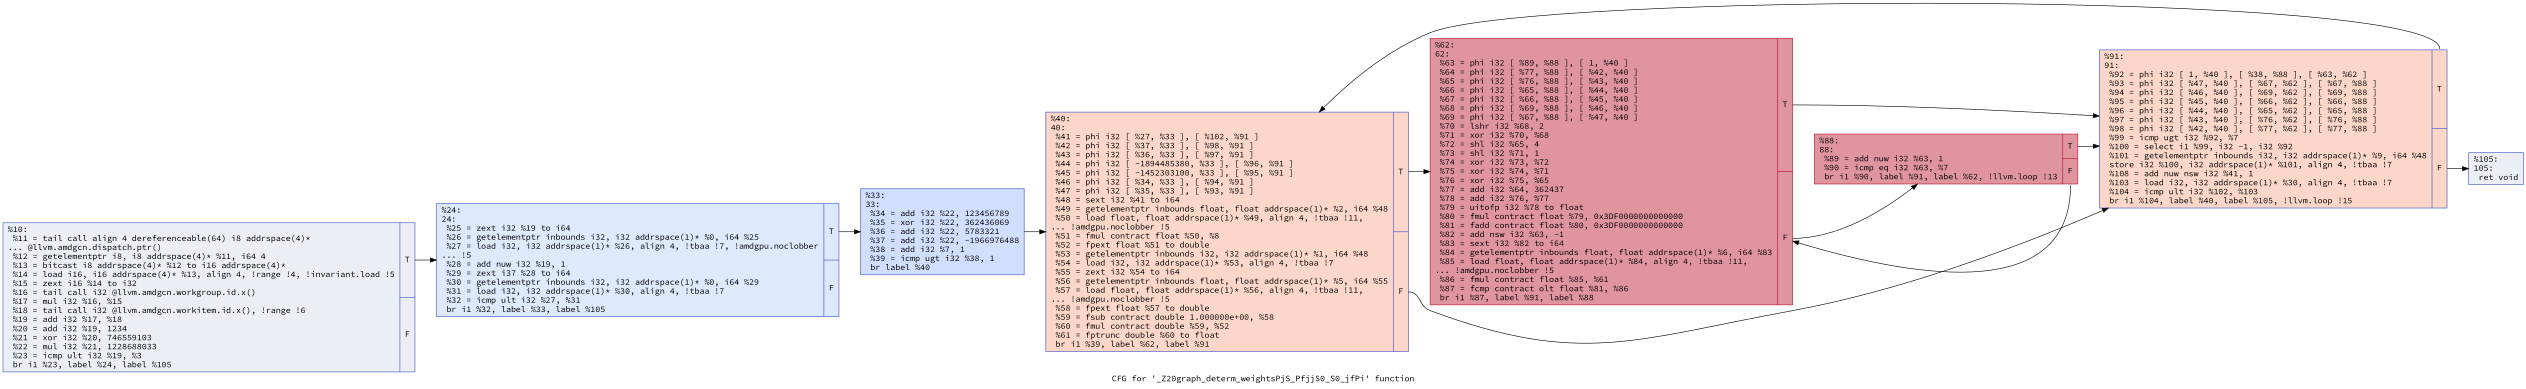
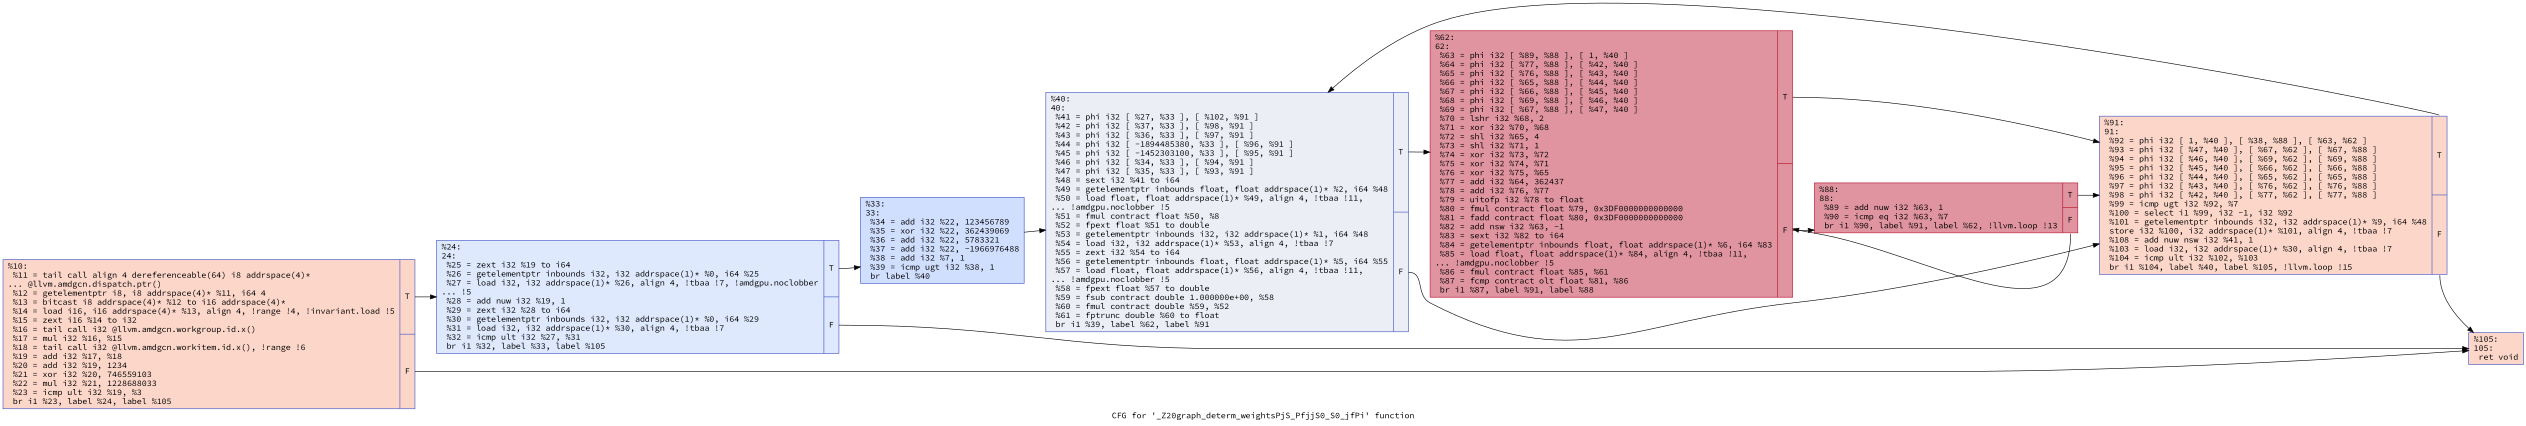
(2496, 169) -> (2496, 349)
(938, 222) -> (938, 231)
(1227, 232) -> (1227, 212)
(506, 273) -> (506, 310)
(209, 297) -> (209, 334)
none -> (1650, 349)
none -> (1439, 371)
